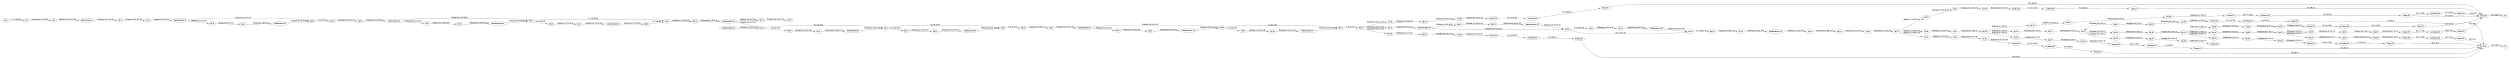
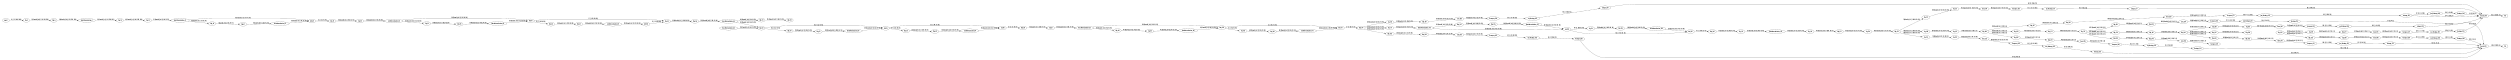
(2098, 25) -> (2099, 30)
(2263, 33) -> none
